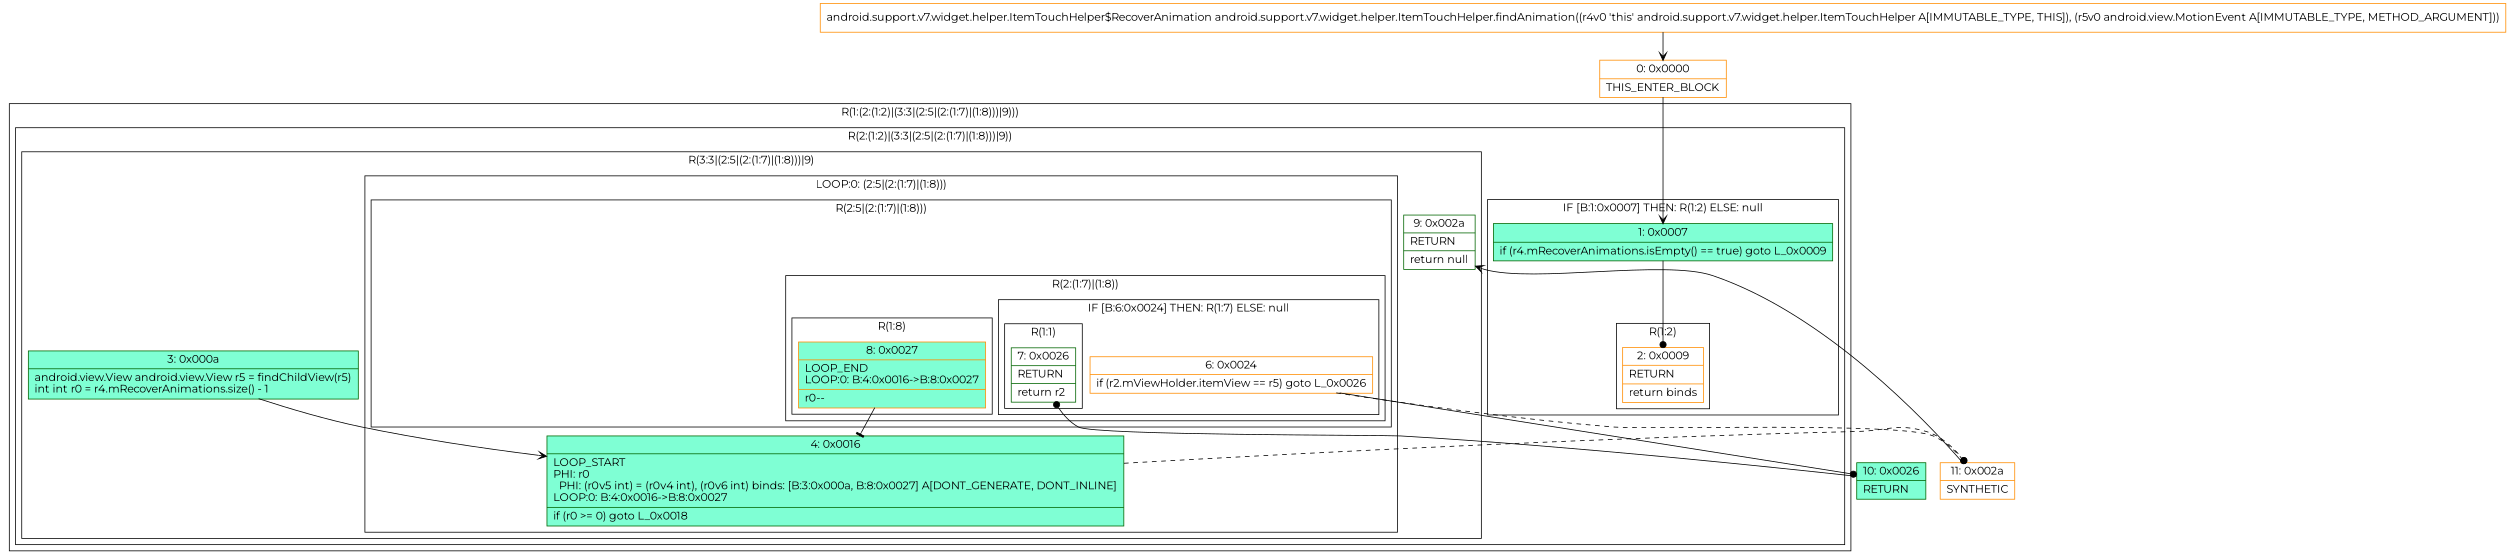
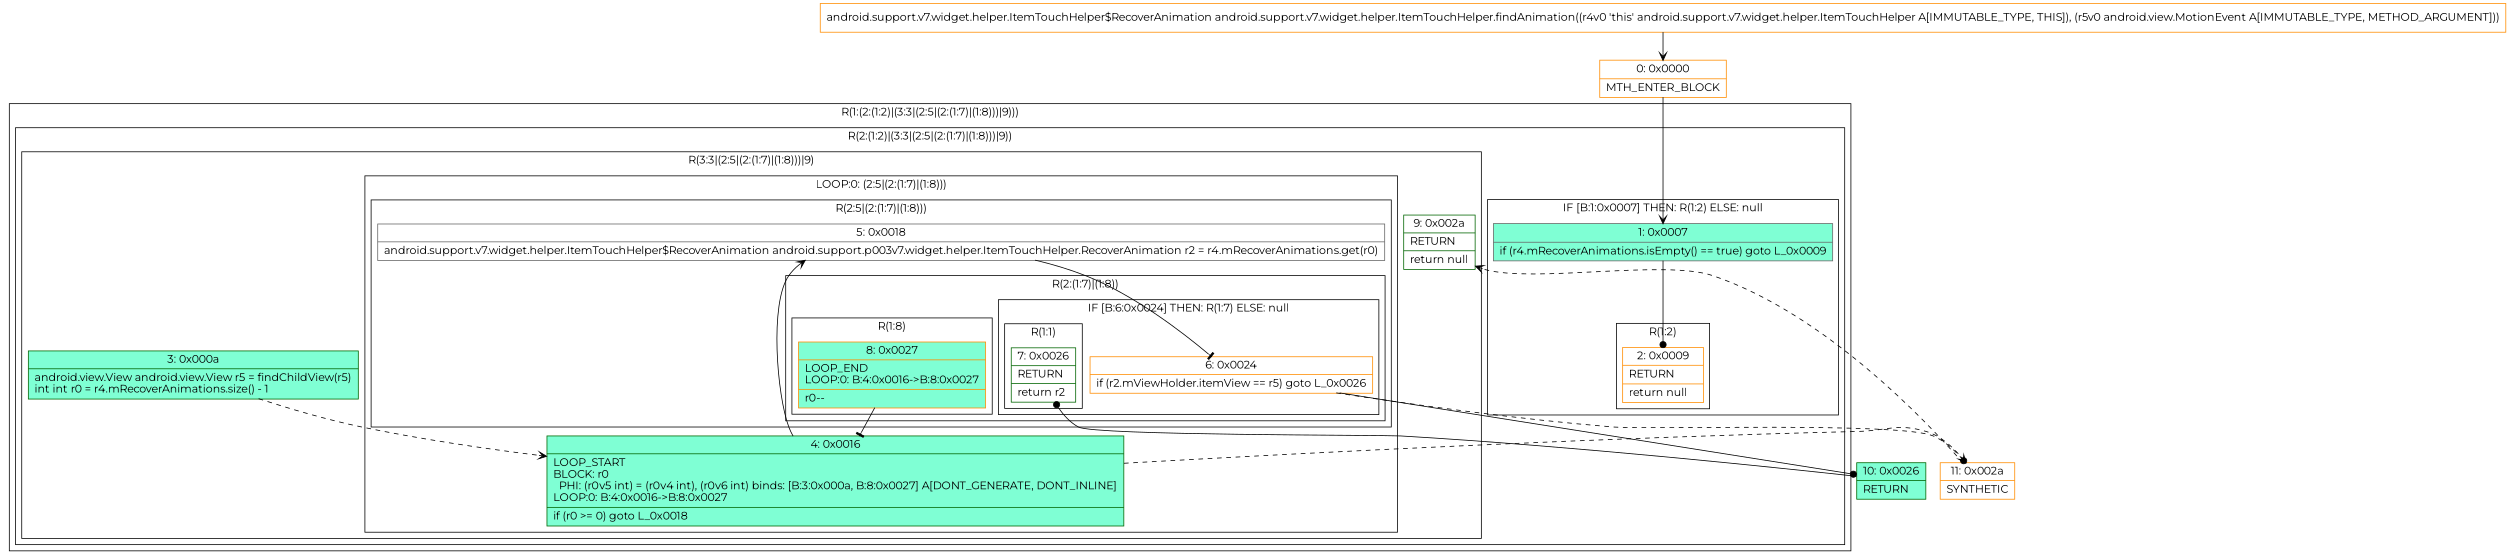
(1663, 88) -> (1663, 88)
none -> (881, 242)
(1663, 242) -> (1663, 242)
(1752, 292) -> (1752, 292)
(1663, 393) -> (1658, 393)
(397, 434) -> (397, 434)
(1568, 441) -> (1568, 441)
(573, 474) -> (583, 474)
